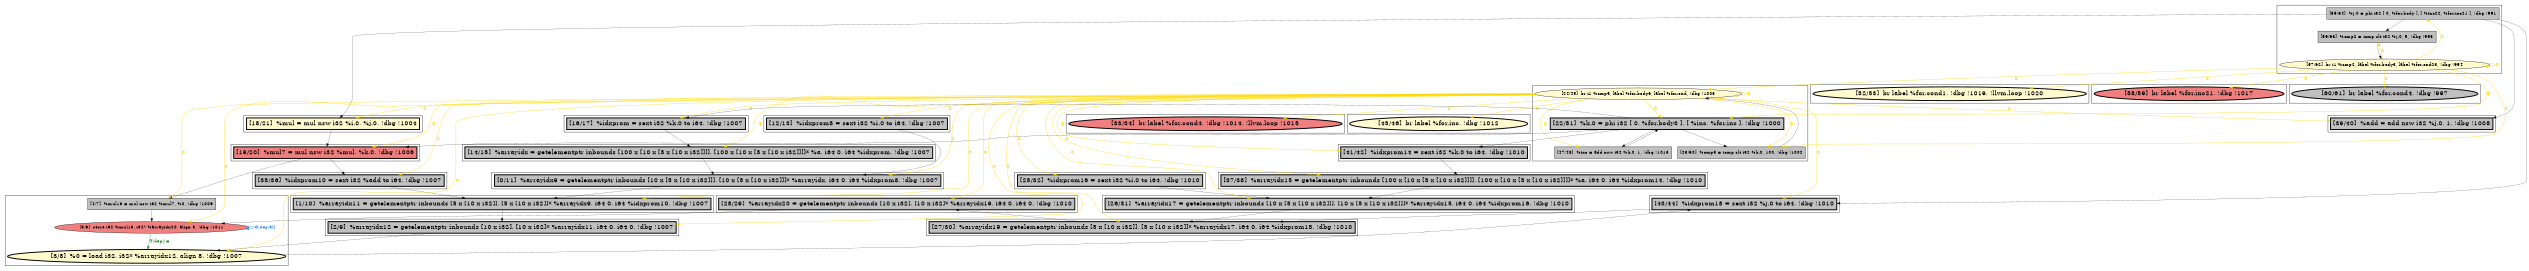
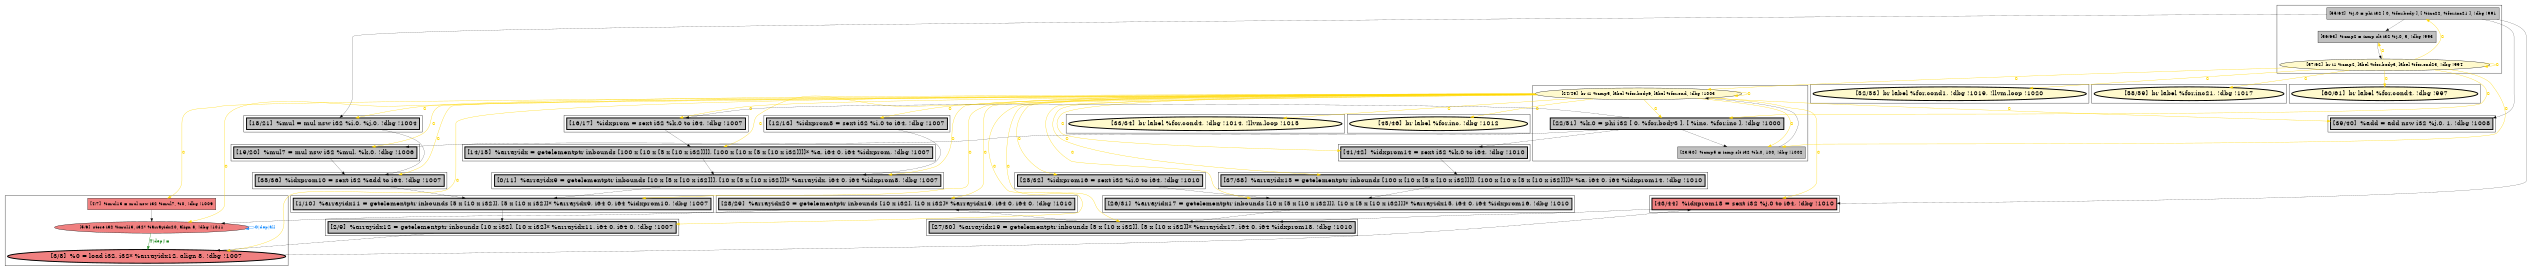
(2189, 94) -> (2189, 94)
(2385, 94) -> (2385, 94)
(333, 124) -> (333, 124)
(1205, 124) -> (1205, 124)
(330, 137) -> (423, 148)
(325, 153) -> (325, 153)
(1613, 153) -> none
(237, 176) -> none
(152, 204) -> (152, 204)
(1744, 204) -> (1744, 204)
(147, 256) -> (147, 256)
